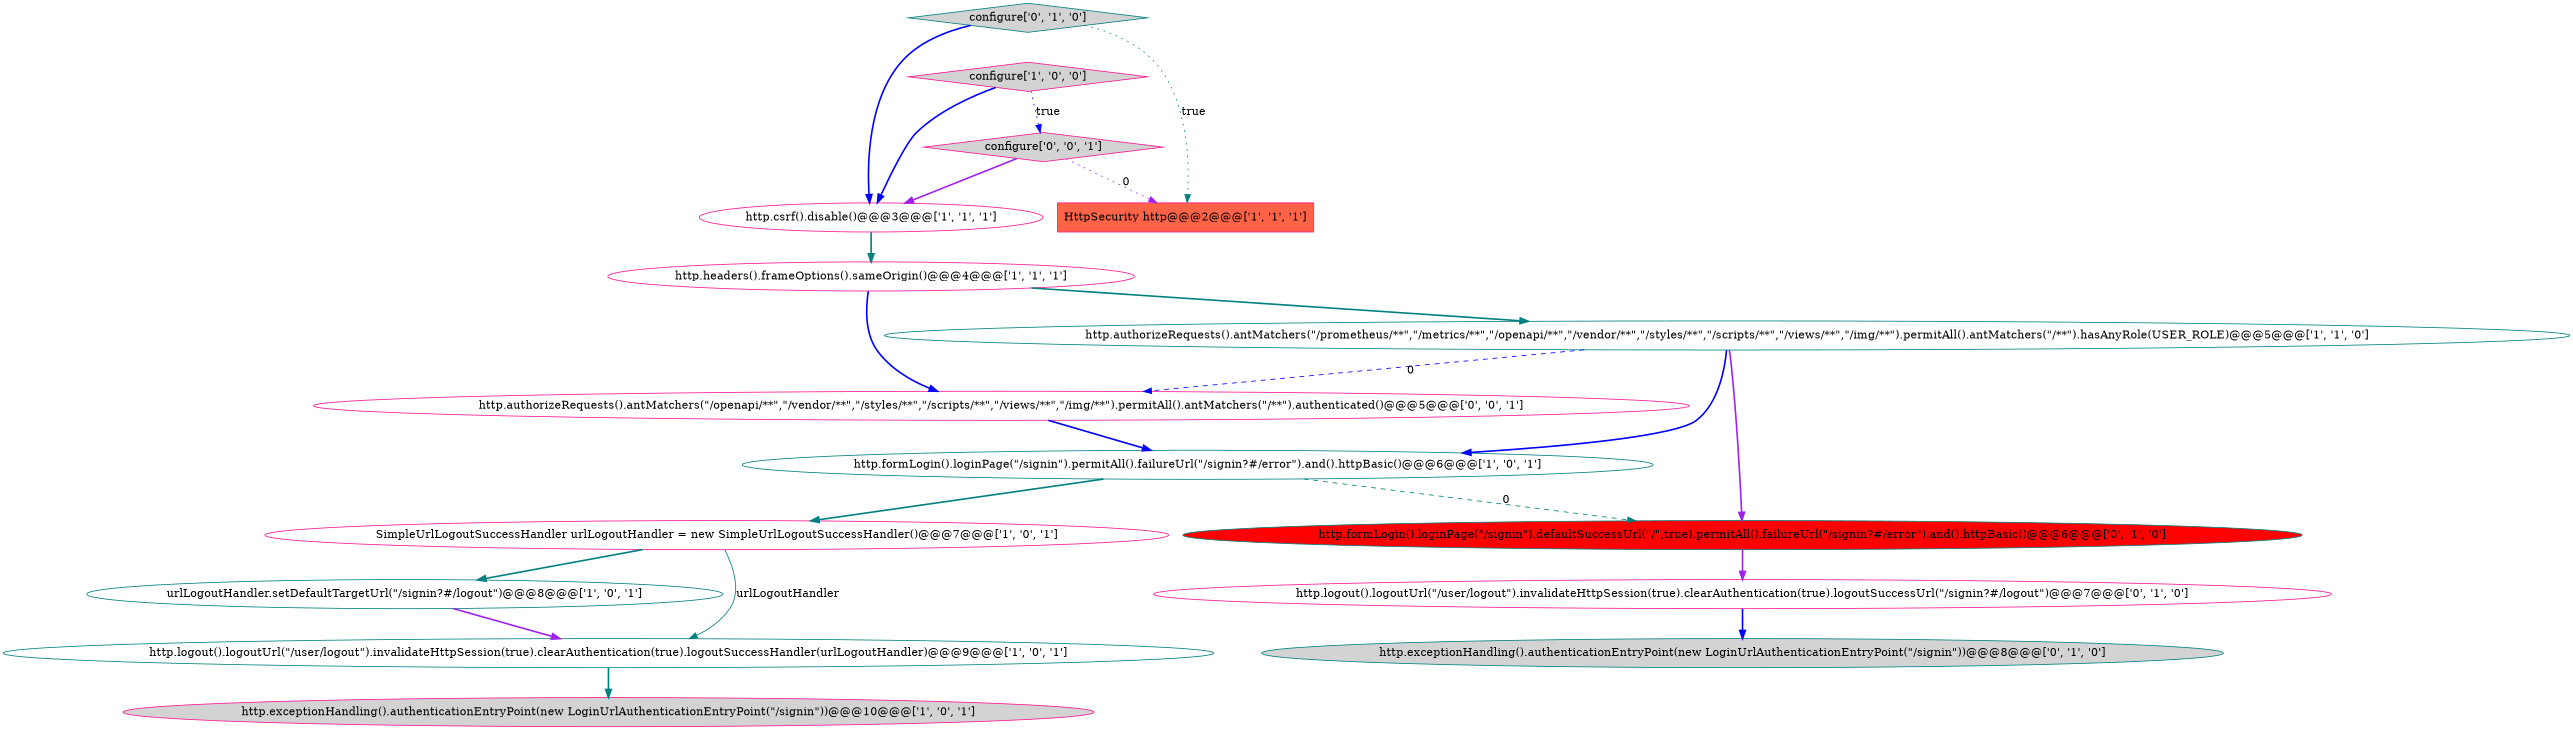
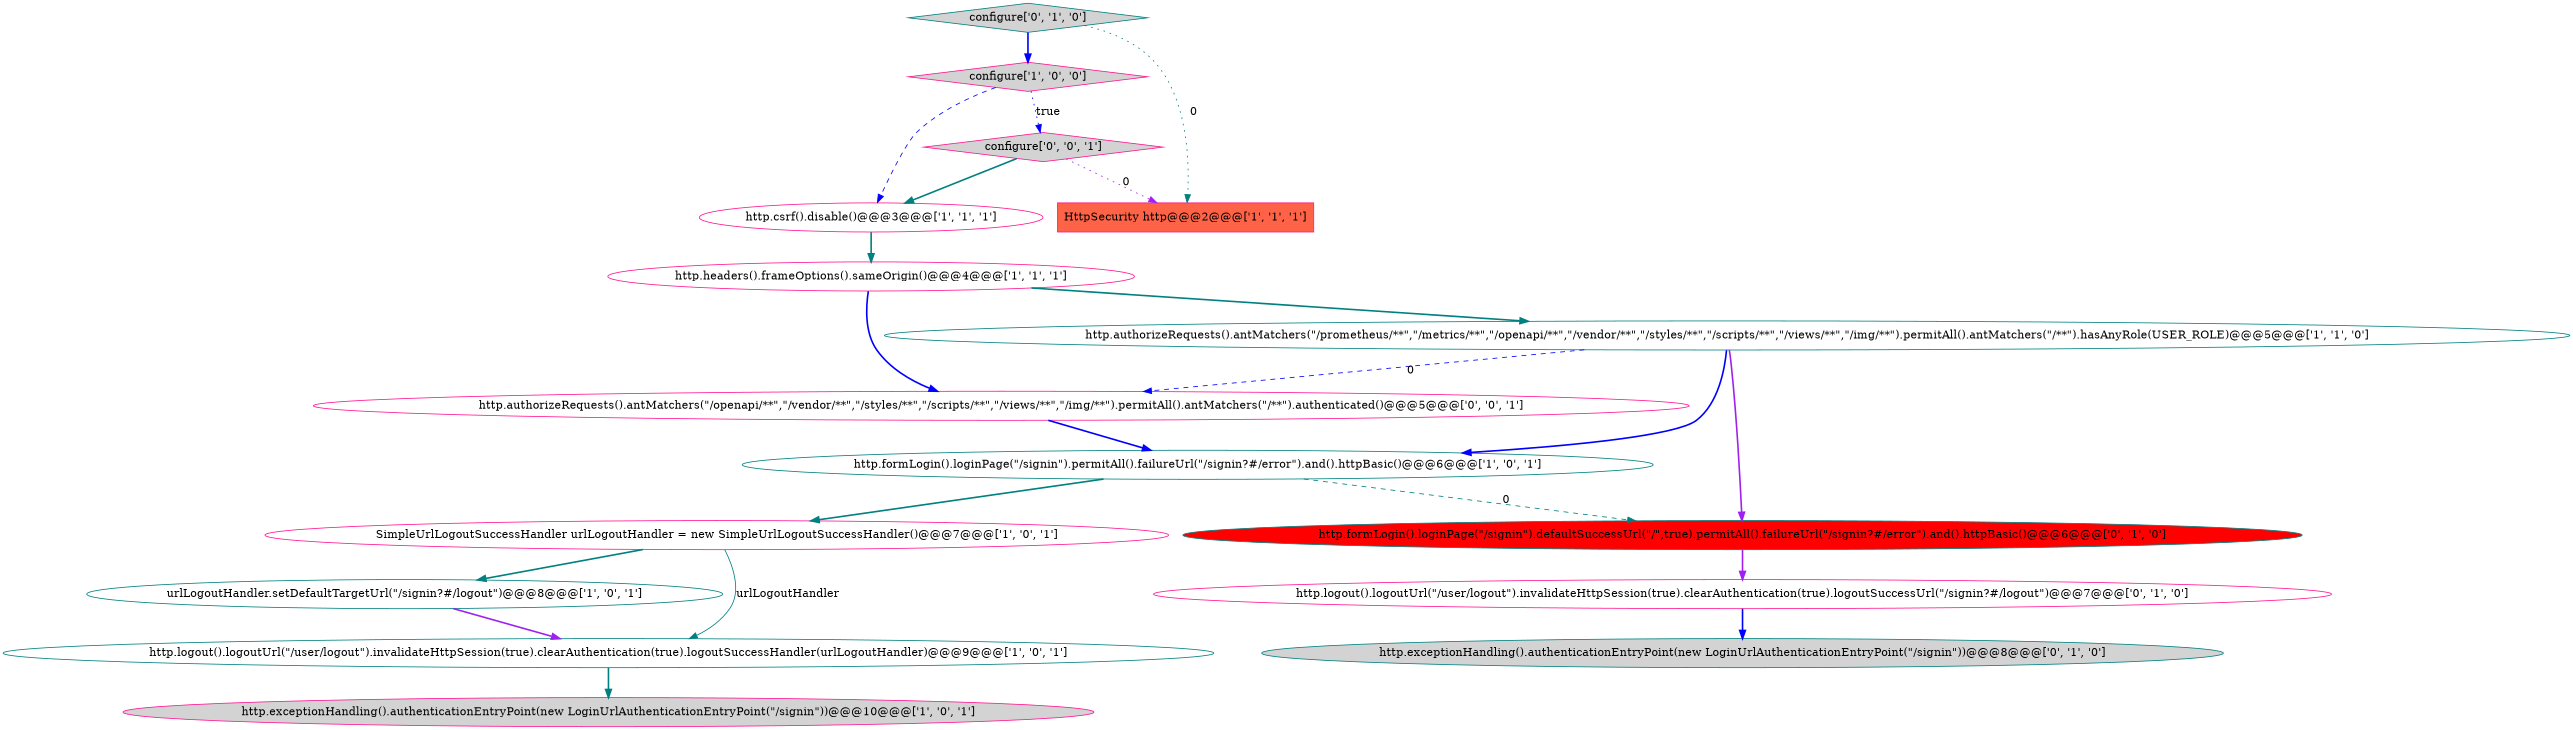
(885, 87) -> (1028, 43)
(1194, 112) -> (1194, 112)
(924, 126) -> (924, 126)
(965, 179) -> (965, 179)
